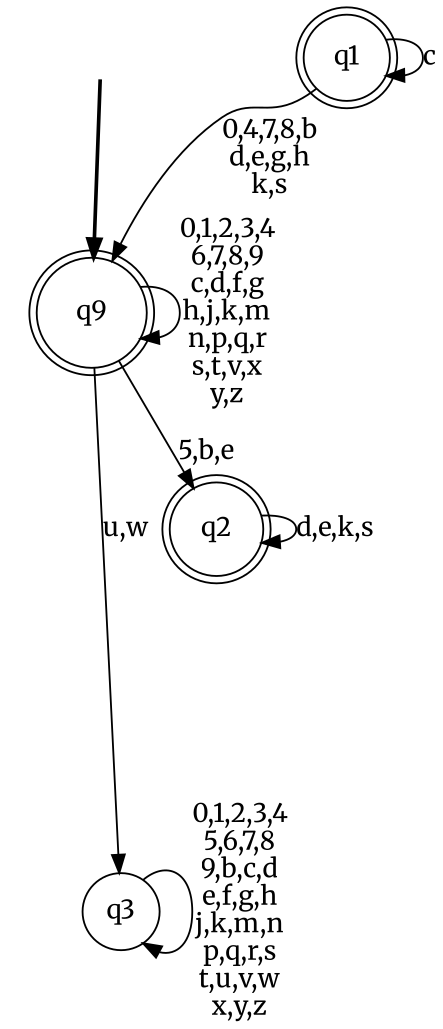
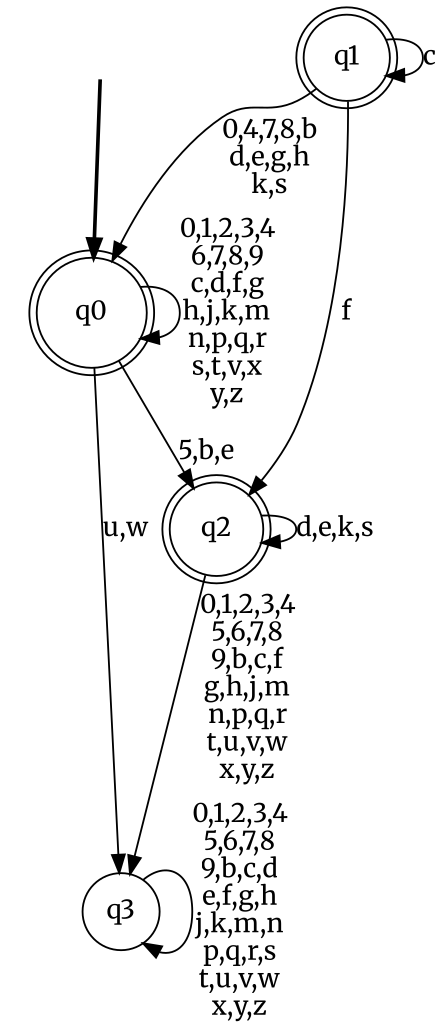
none -> (332, 298)
(92, 313) -> (92, 313)
none -> (170, 716)
